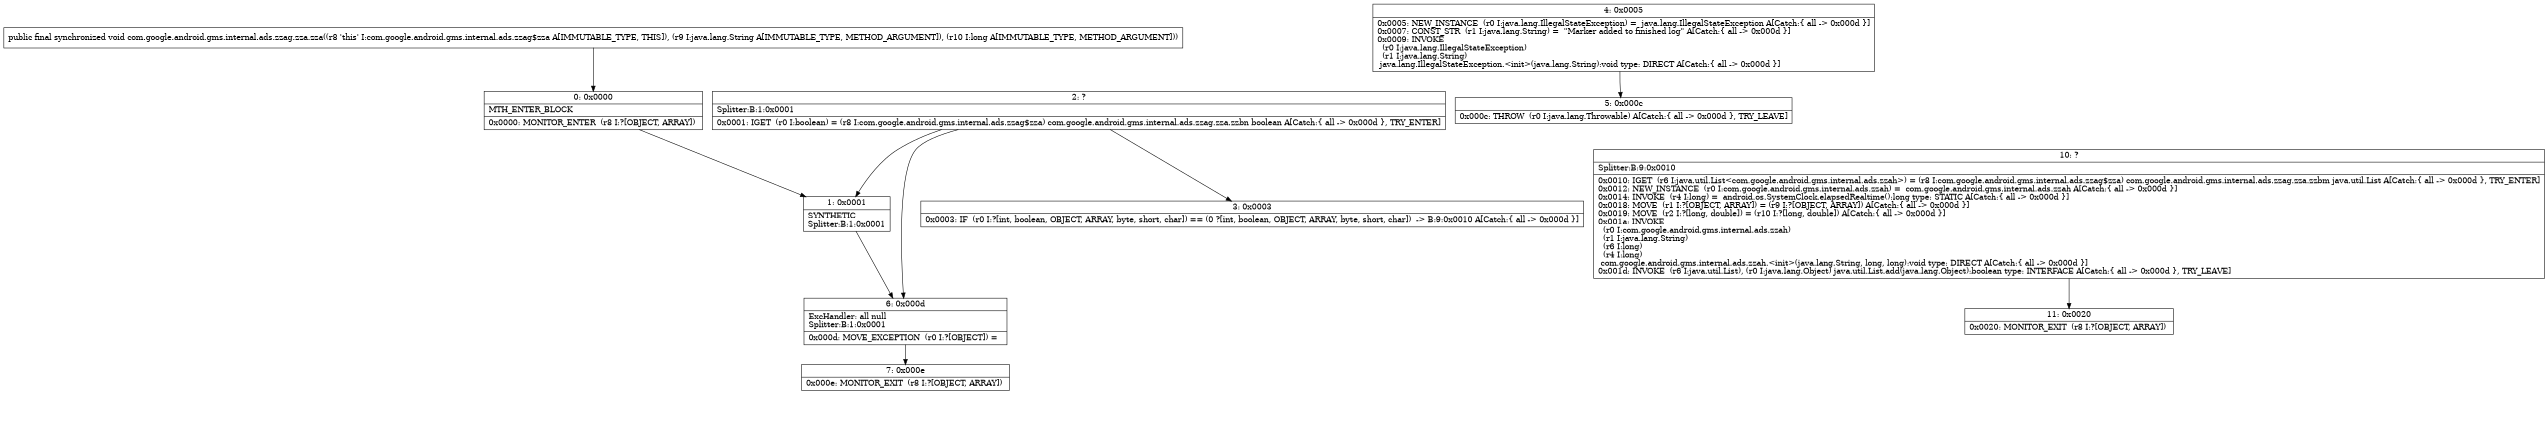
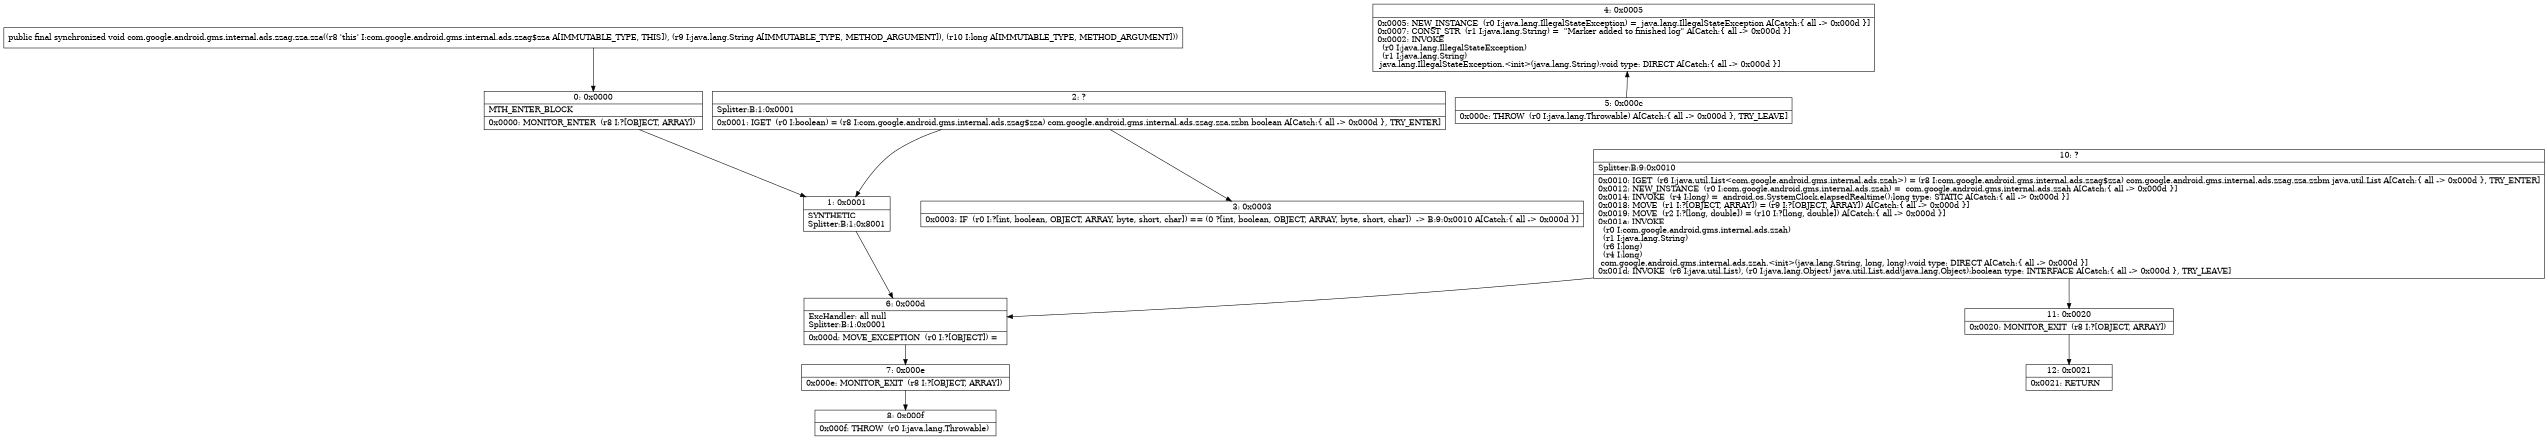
(1413, 40) -> (1413, 40)
(1620, 82) -> (1627, 87)
(903, 196) -> (1303, 301)
(847, 224) -> (847, 224)
none -> (2069, 377)
none -> (905, 423)
